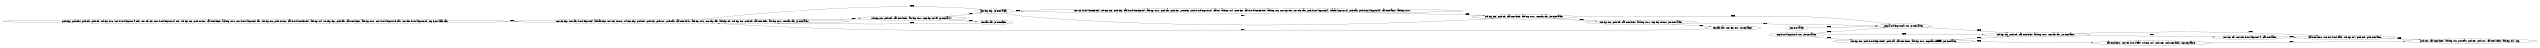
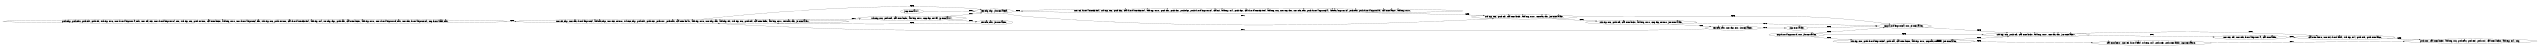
none -> (912, 11)
(994, 11) -> (994, 11)
(994, 22) -> (994, 22)
none -> (1773, 28)
